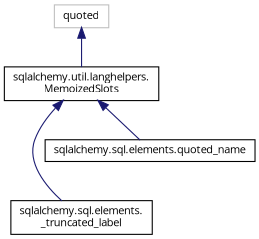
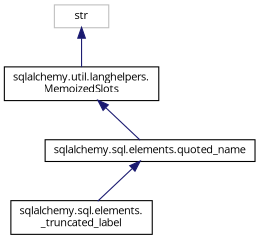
(82, 16) -> (82, 16)
(33, 156) -> (115, 185)
